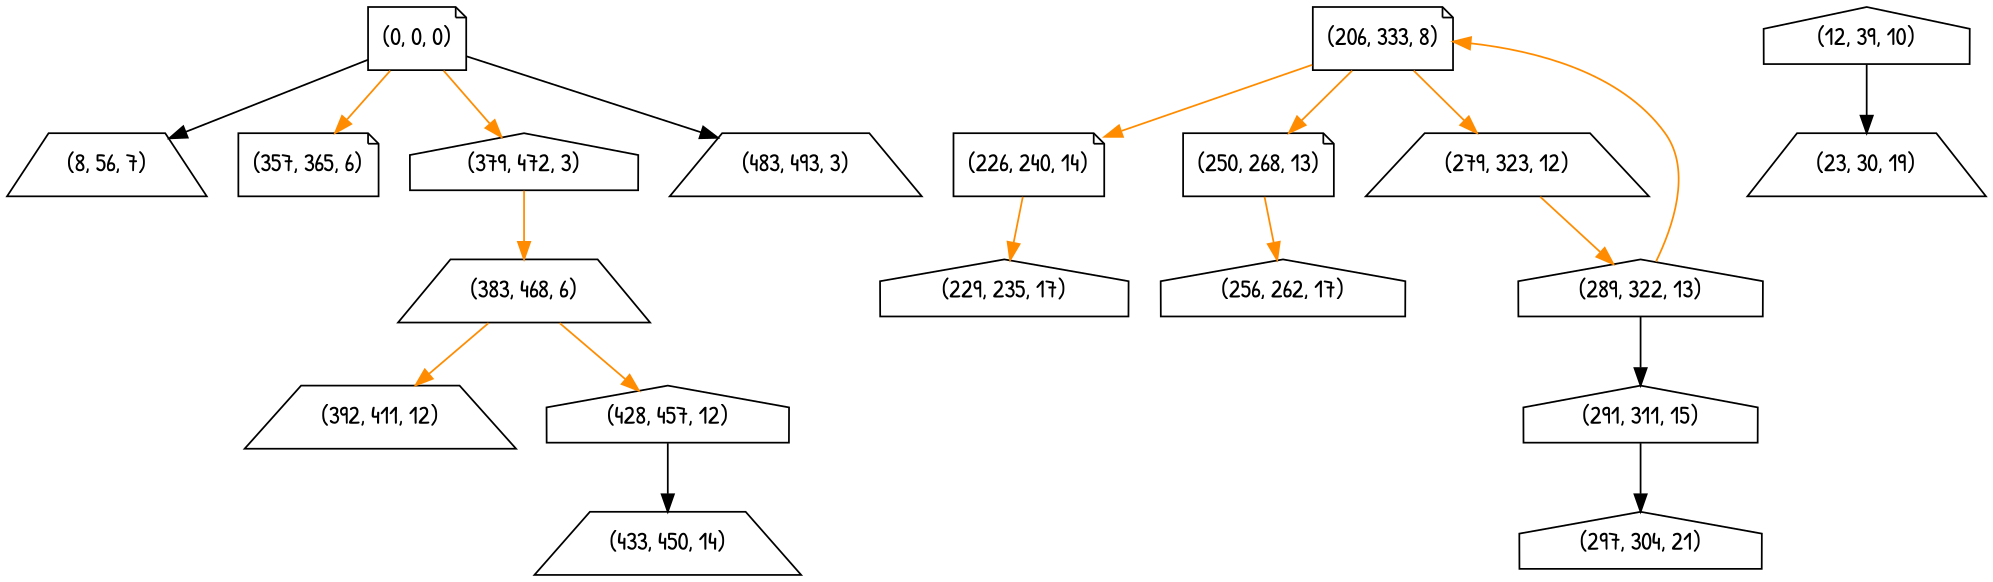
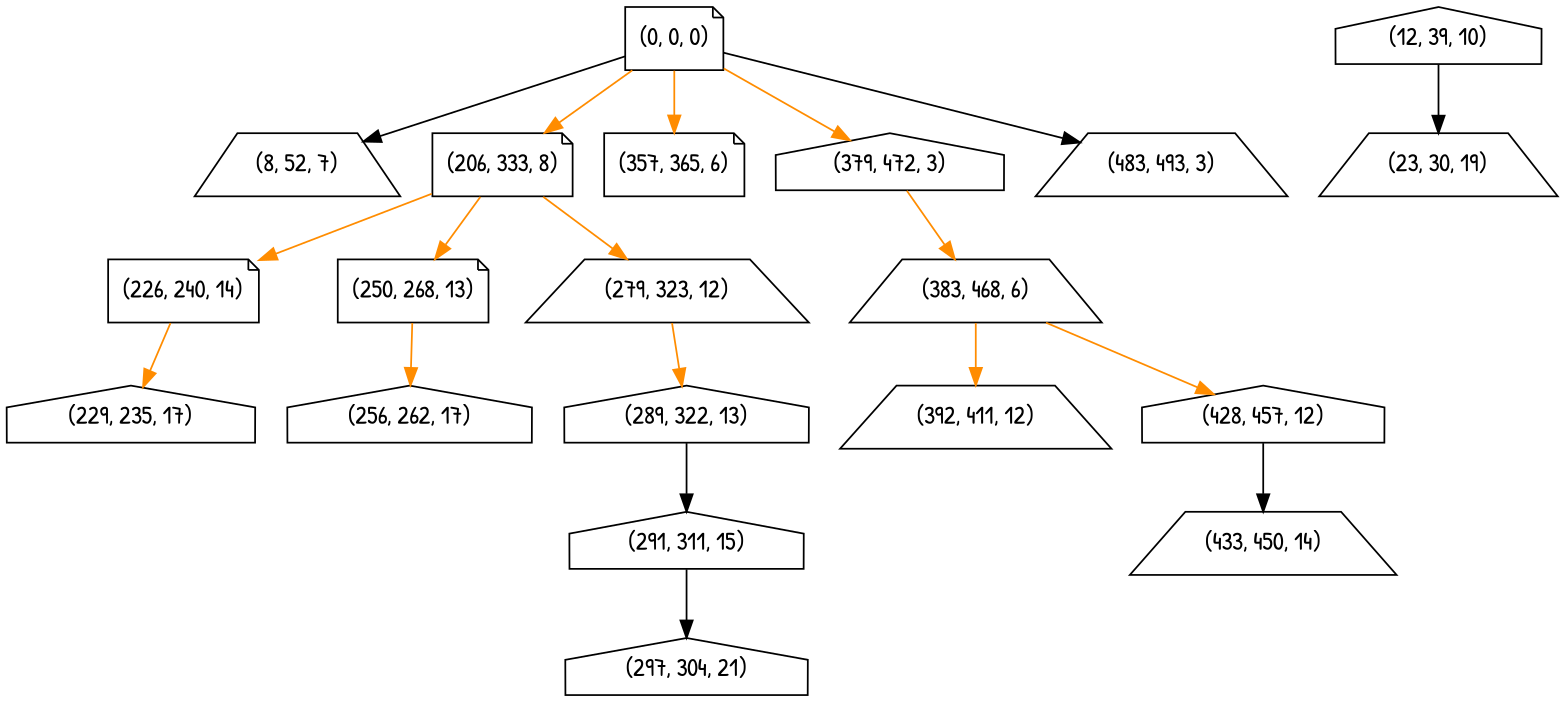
(1635, 103) -> (596, 96)
(107, 165) -> (297, 165)
